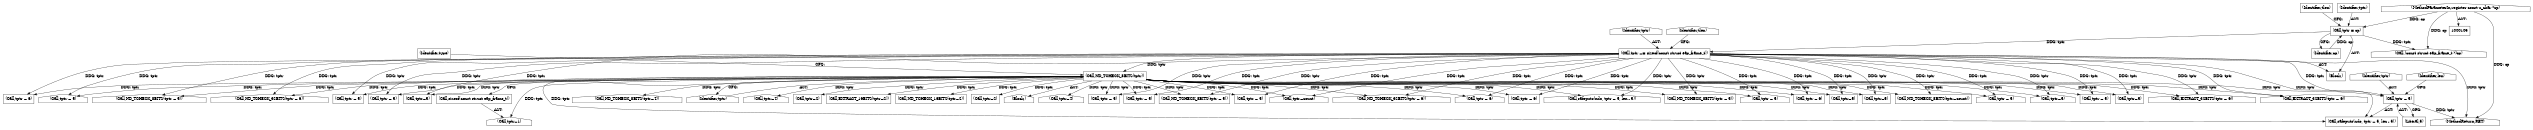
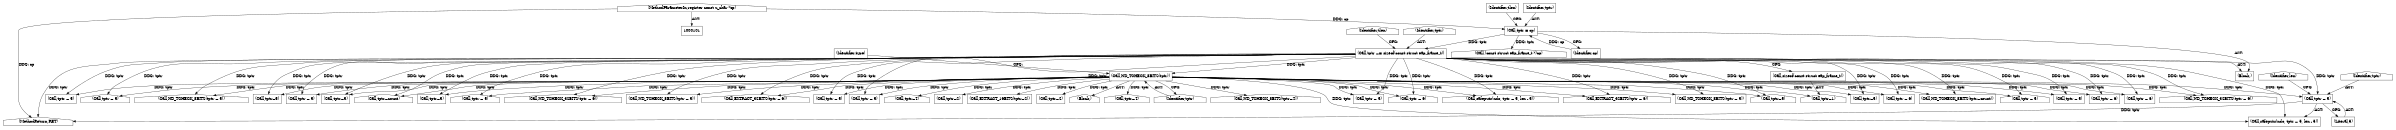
(2431, 26) -> none
(2460, 31) -> (692, 31)
(786, 78) -> (1618, 59)
(931, 99) -> none
